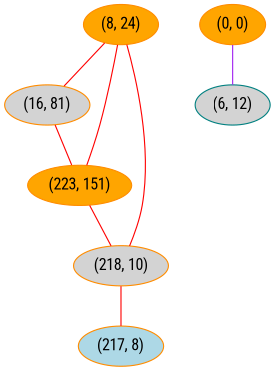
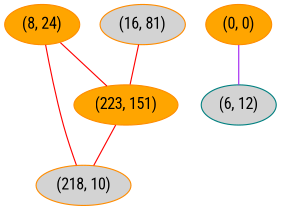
(84, 65) -> none
(121, 346) -> none
